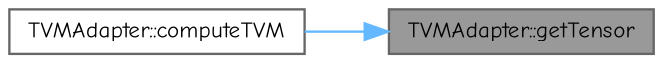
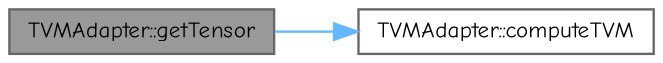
(334, 32) -> (304, 32)
